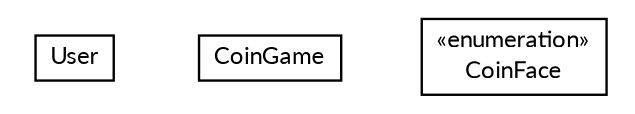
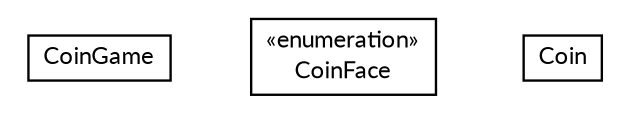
(73, 57) -> none
none -> (562, 57)
